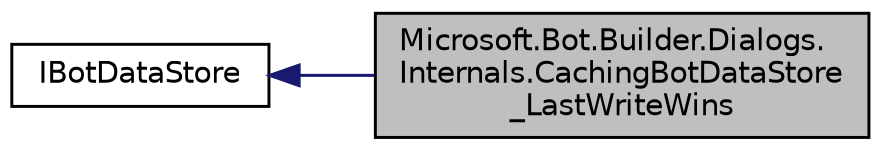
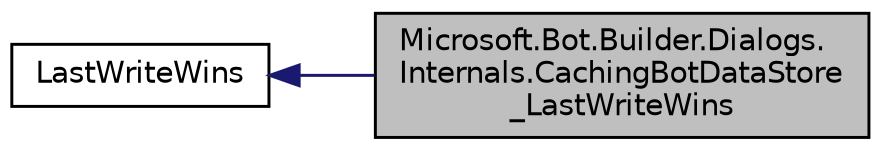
(140, 75) -> (140, 75)
